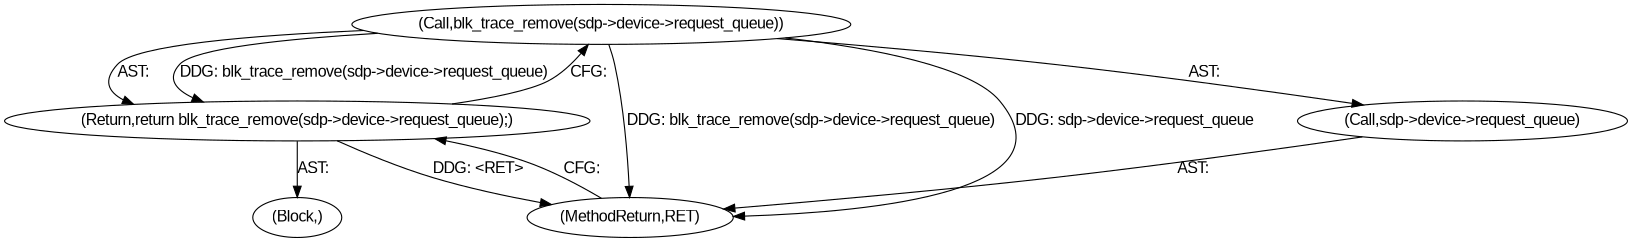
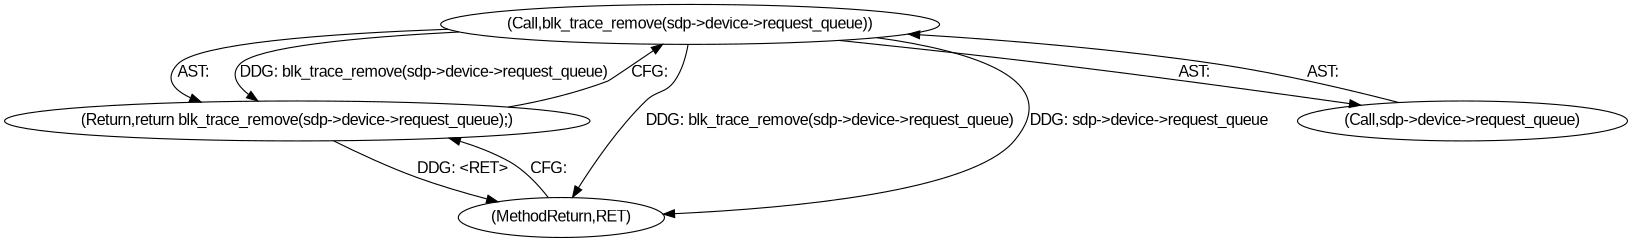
(1049, 178) -> (1161, 56)
(297, 218) -> none
